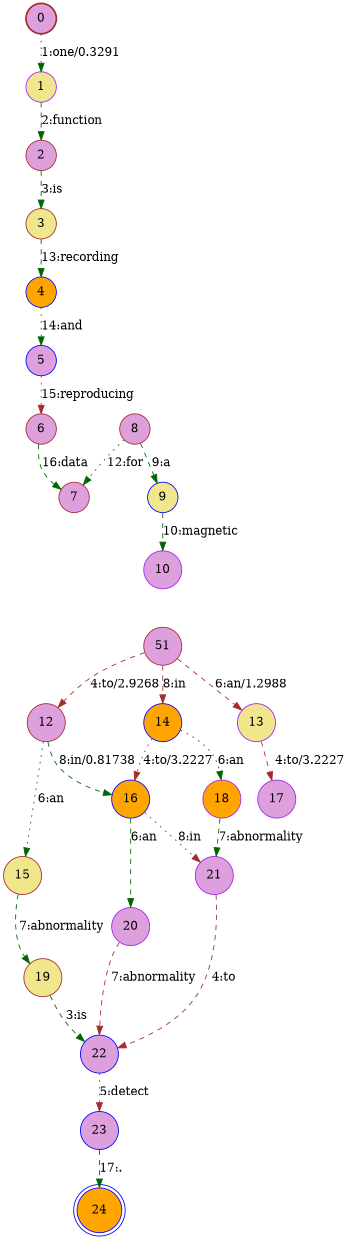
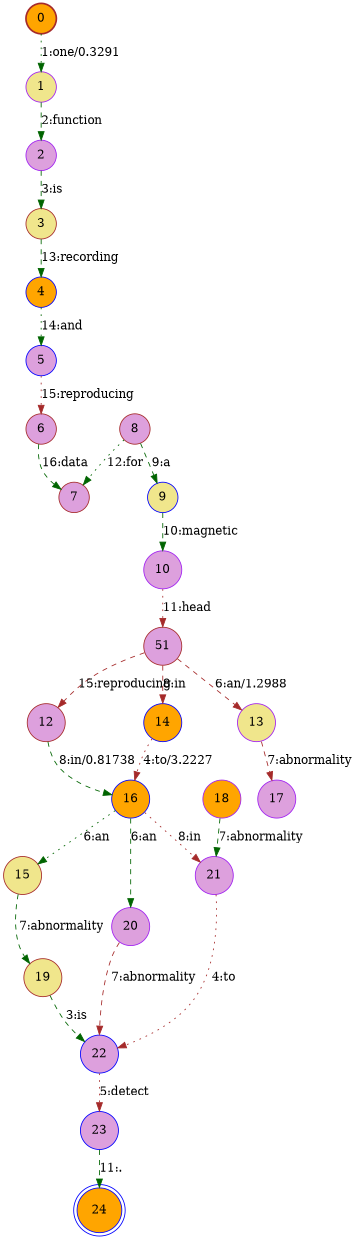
(41, 19) -> (41, 19)
(41, 155) -> (41, 155)
none -> (163, 604)
(125, 684) -> (125, 684)
(205, 746) -> none
(310, 761) -> (310, 761)
(35, 795) -> (80, 835)
(201, 988) -> (201, 988)
(111, 1169) -> (111, 1169)
